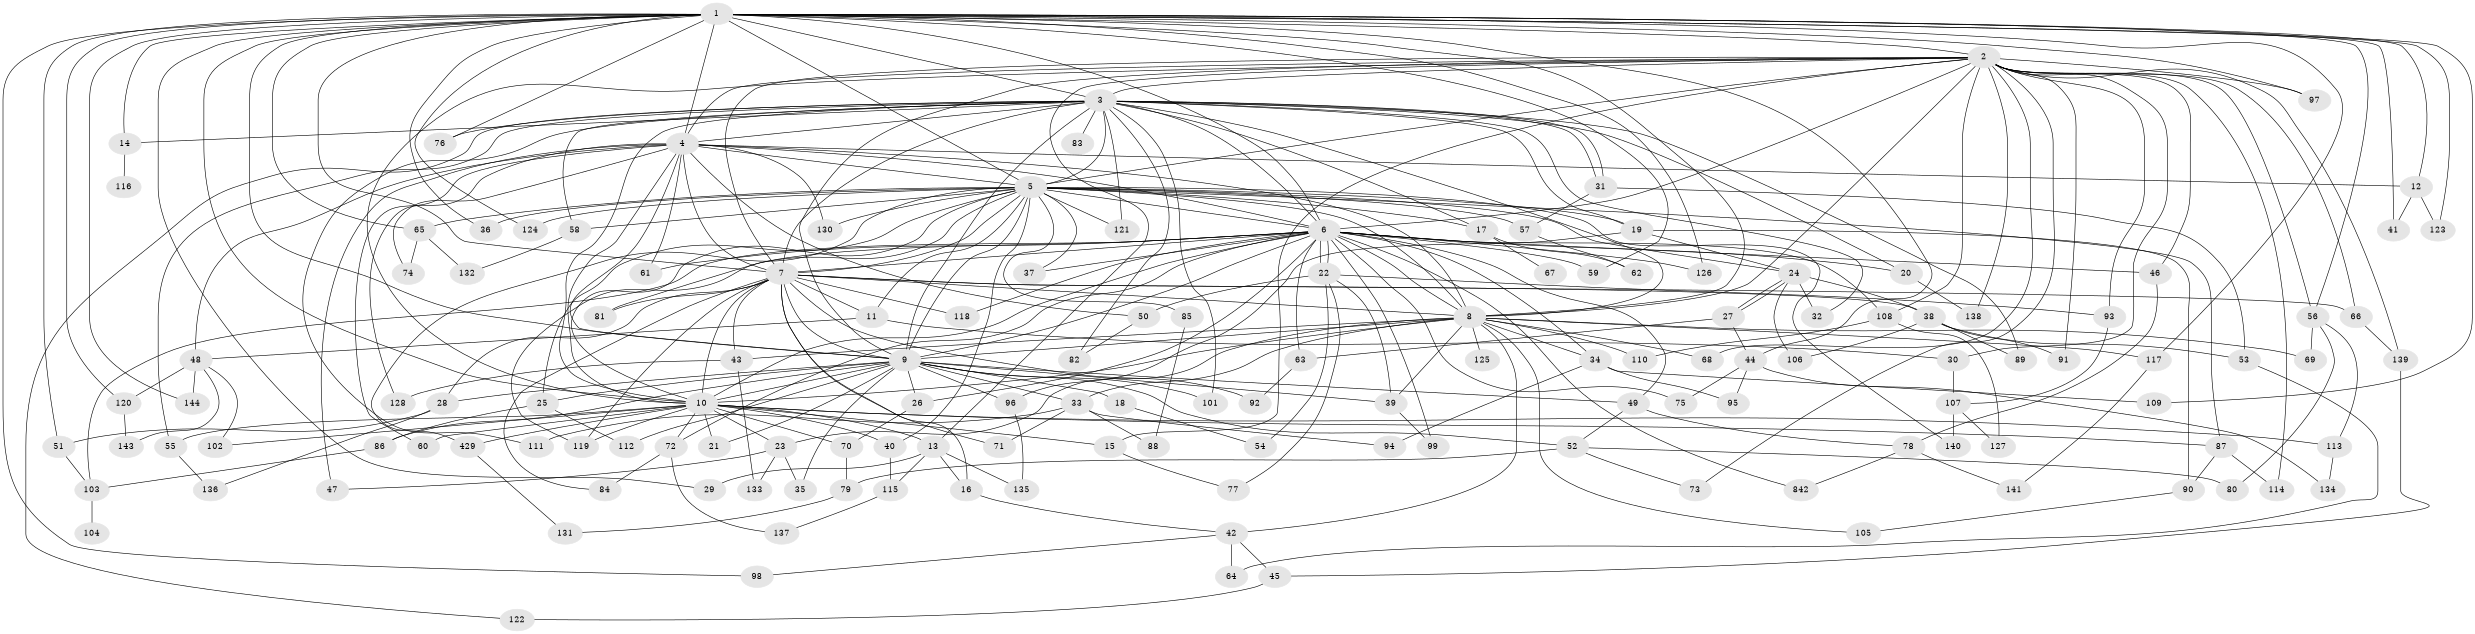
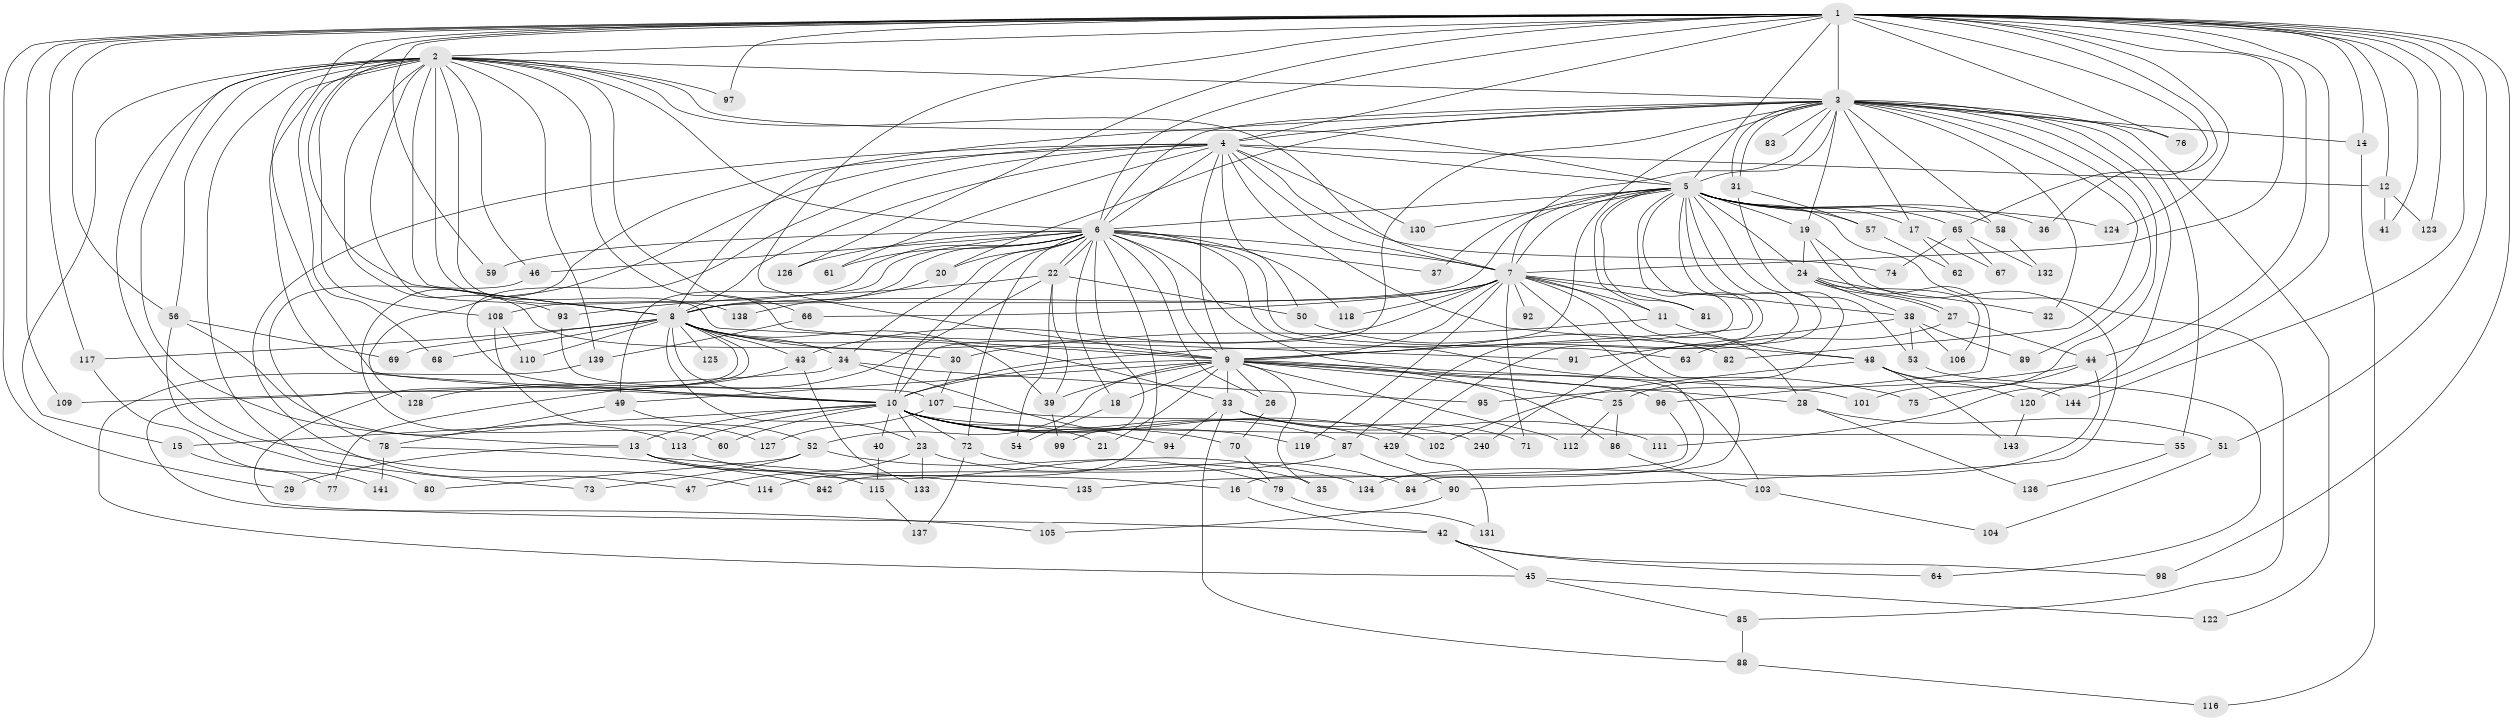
(1123, 68) -> none
(1122, 230) -> none
none -> (1977, 249)
(730, 276) -> (1077, 320)
(721, 323) -> none
(987, 323) -> none
(1283, 377) -> none
(1953, 447) -> (1482, 447)
(75, 468) -> (2109, 493)
none -> (1637, 598)
none -> (1976, 685)
